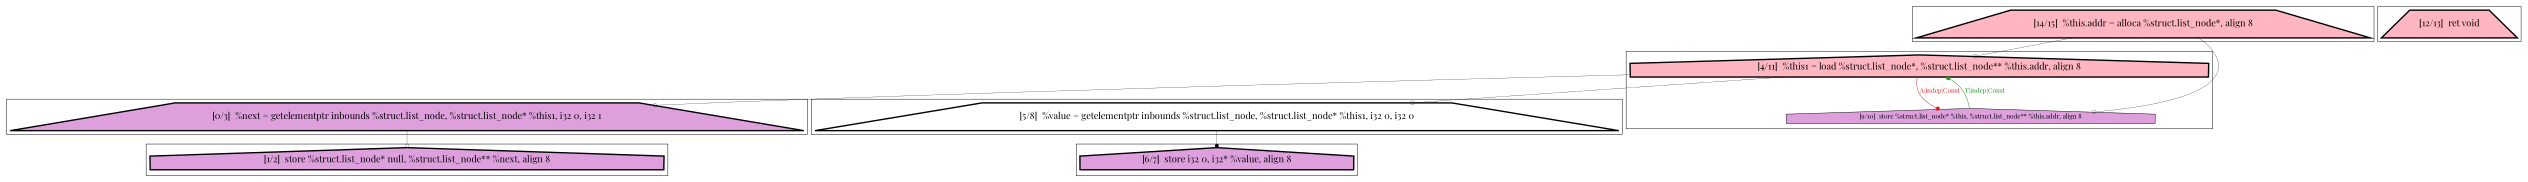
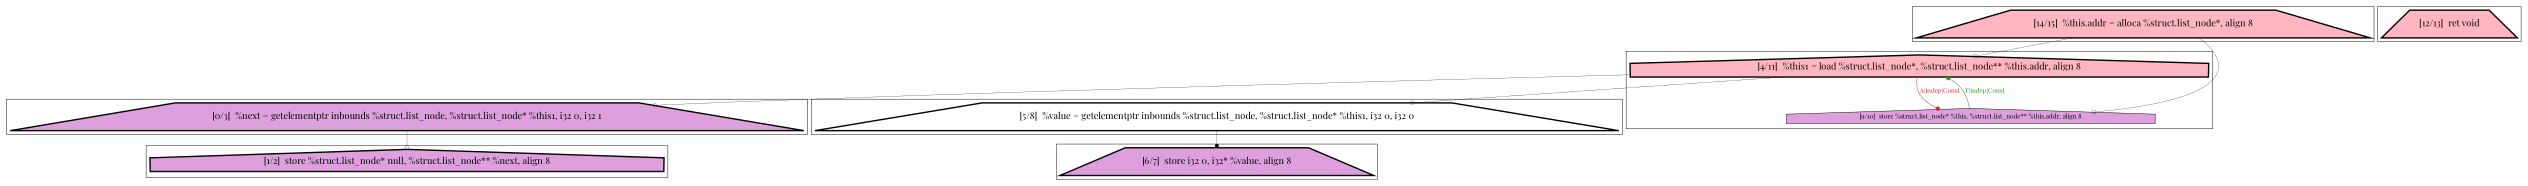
(1217, 160) -> (1217, 162)
